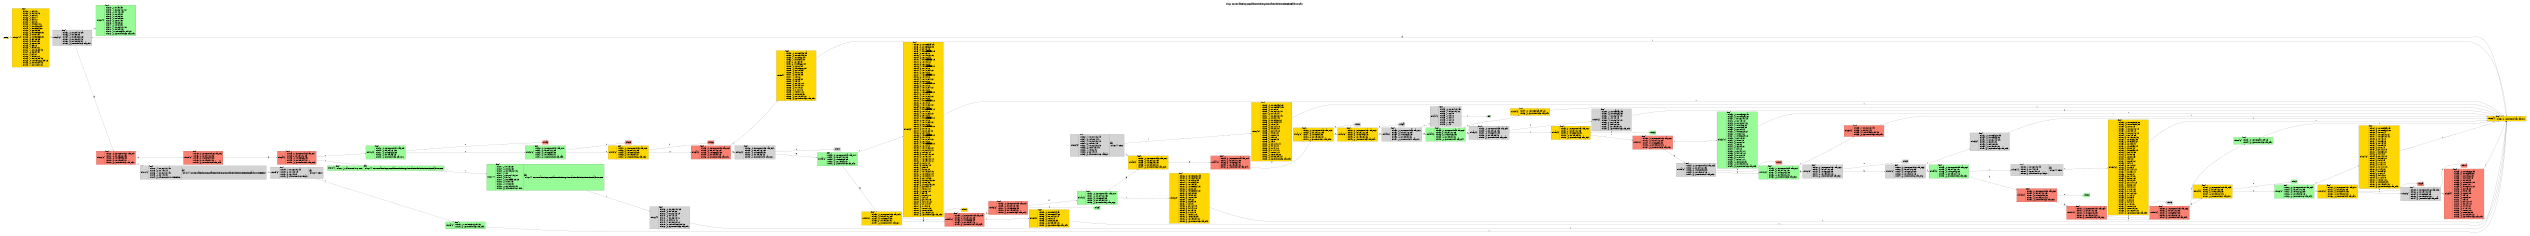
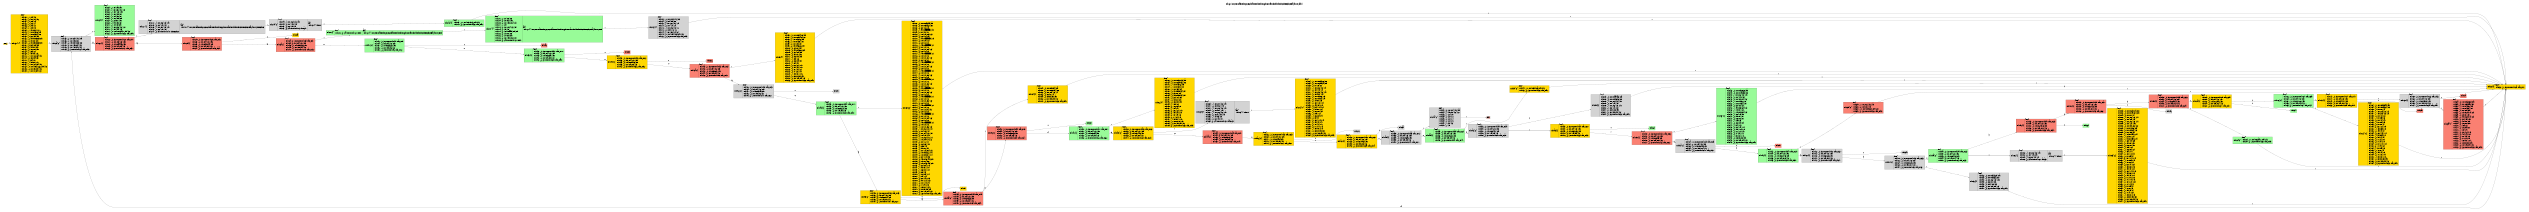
none -> (296, 35)
(6, 38) -> (5, 44)
(1489, 116) -> (1488, 118)
(1126, 155) -> (1181, 131)
